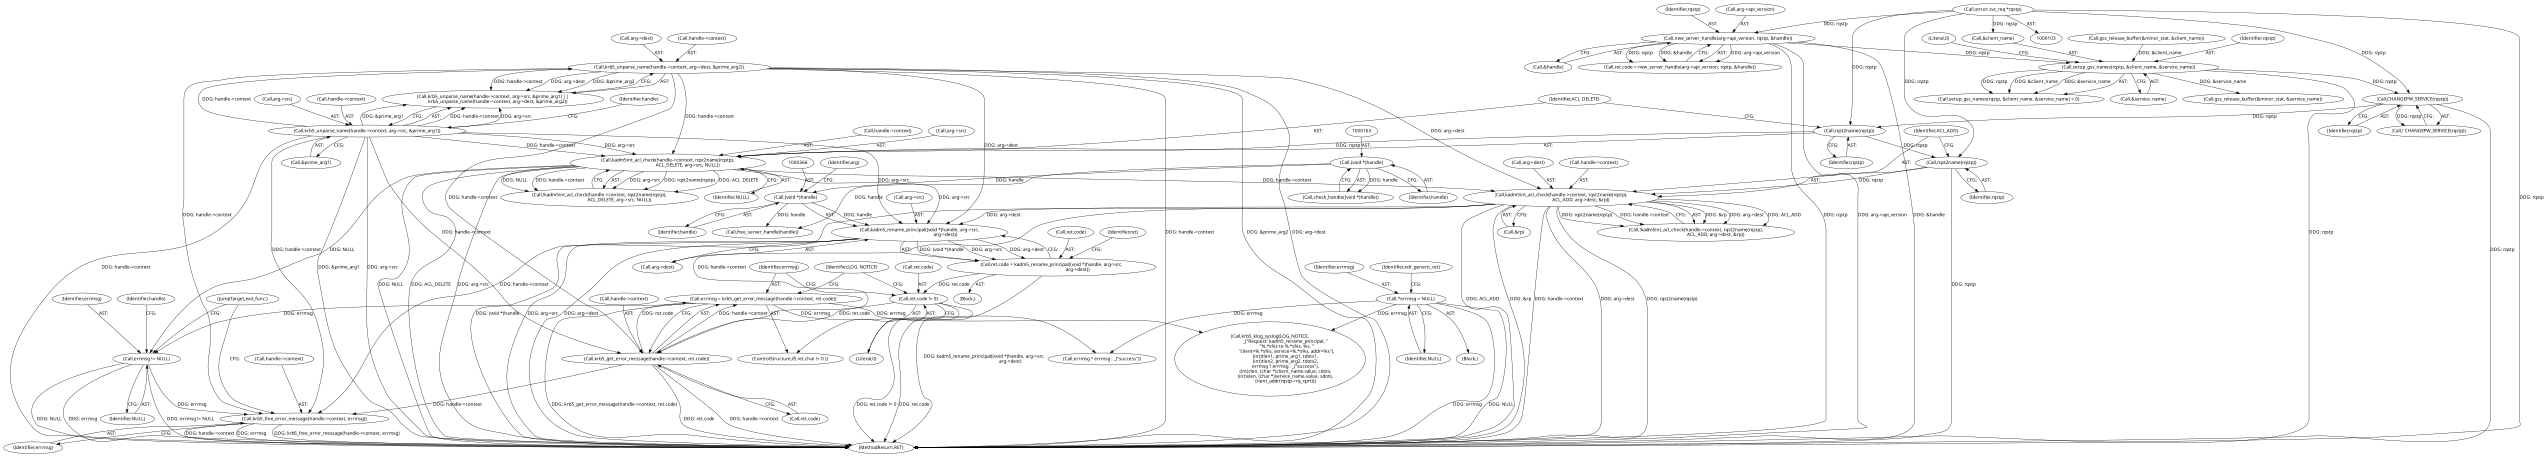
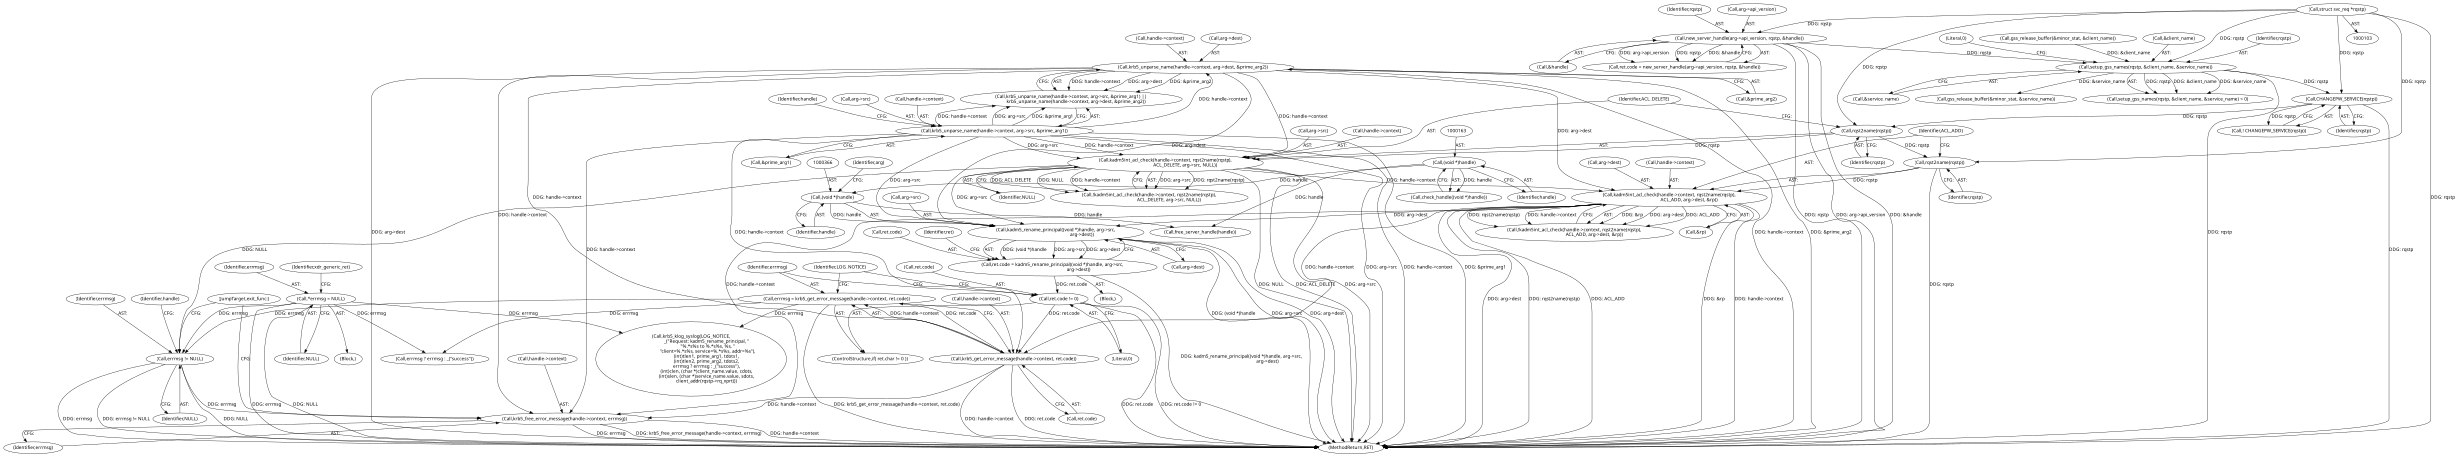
(1993, 22) -> (2231, 27)
none -> (1757, 99)
none -> (231, 308)
